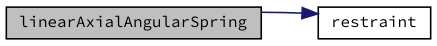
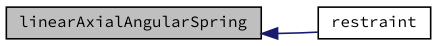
(282, 13) -> (298, 33)
